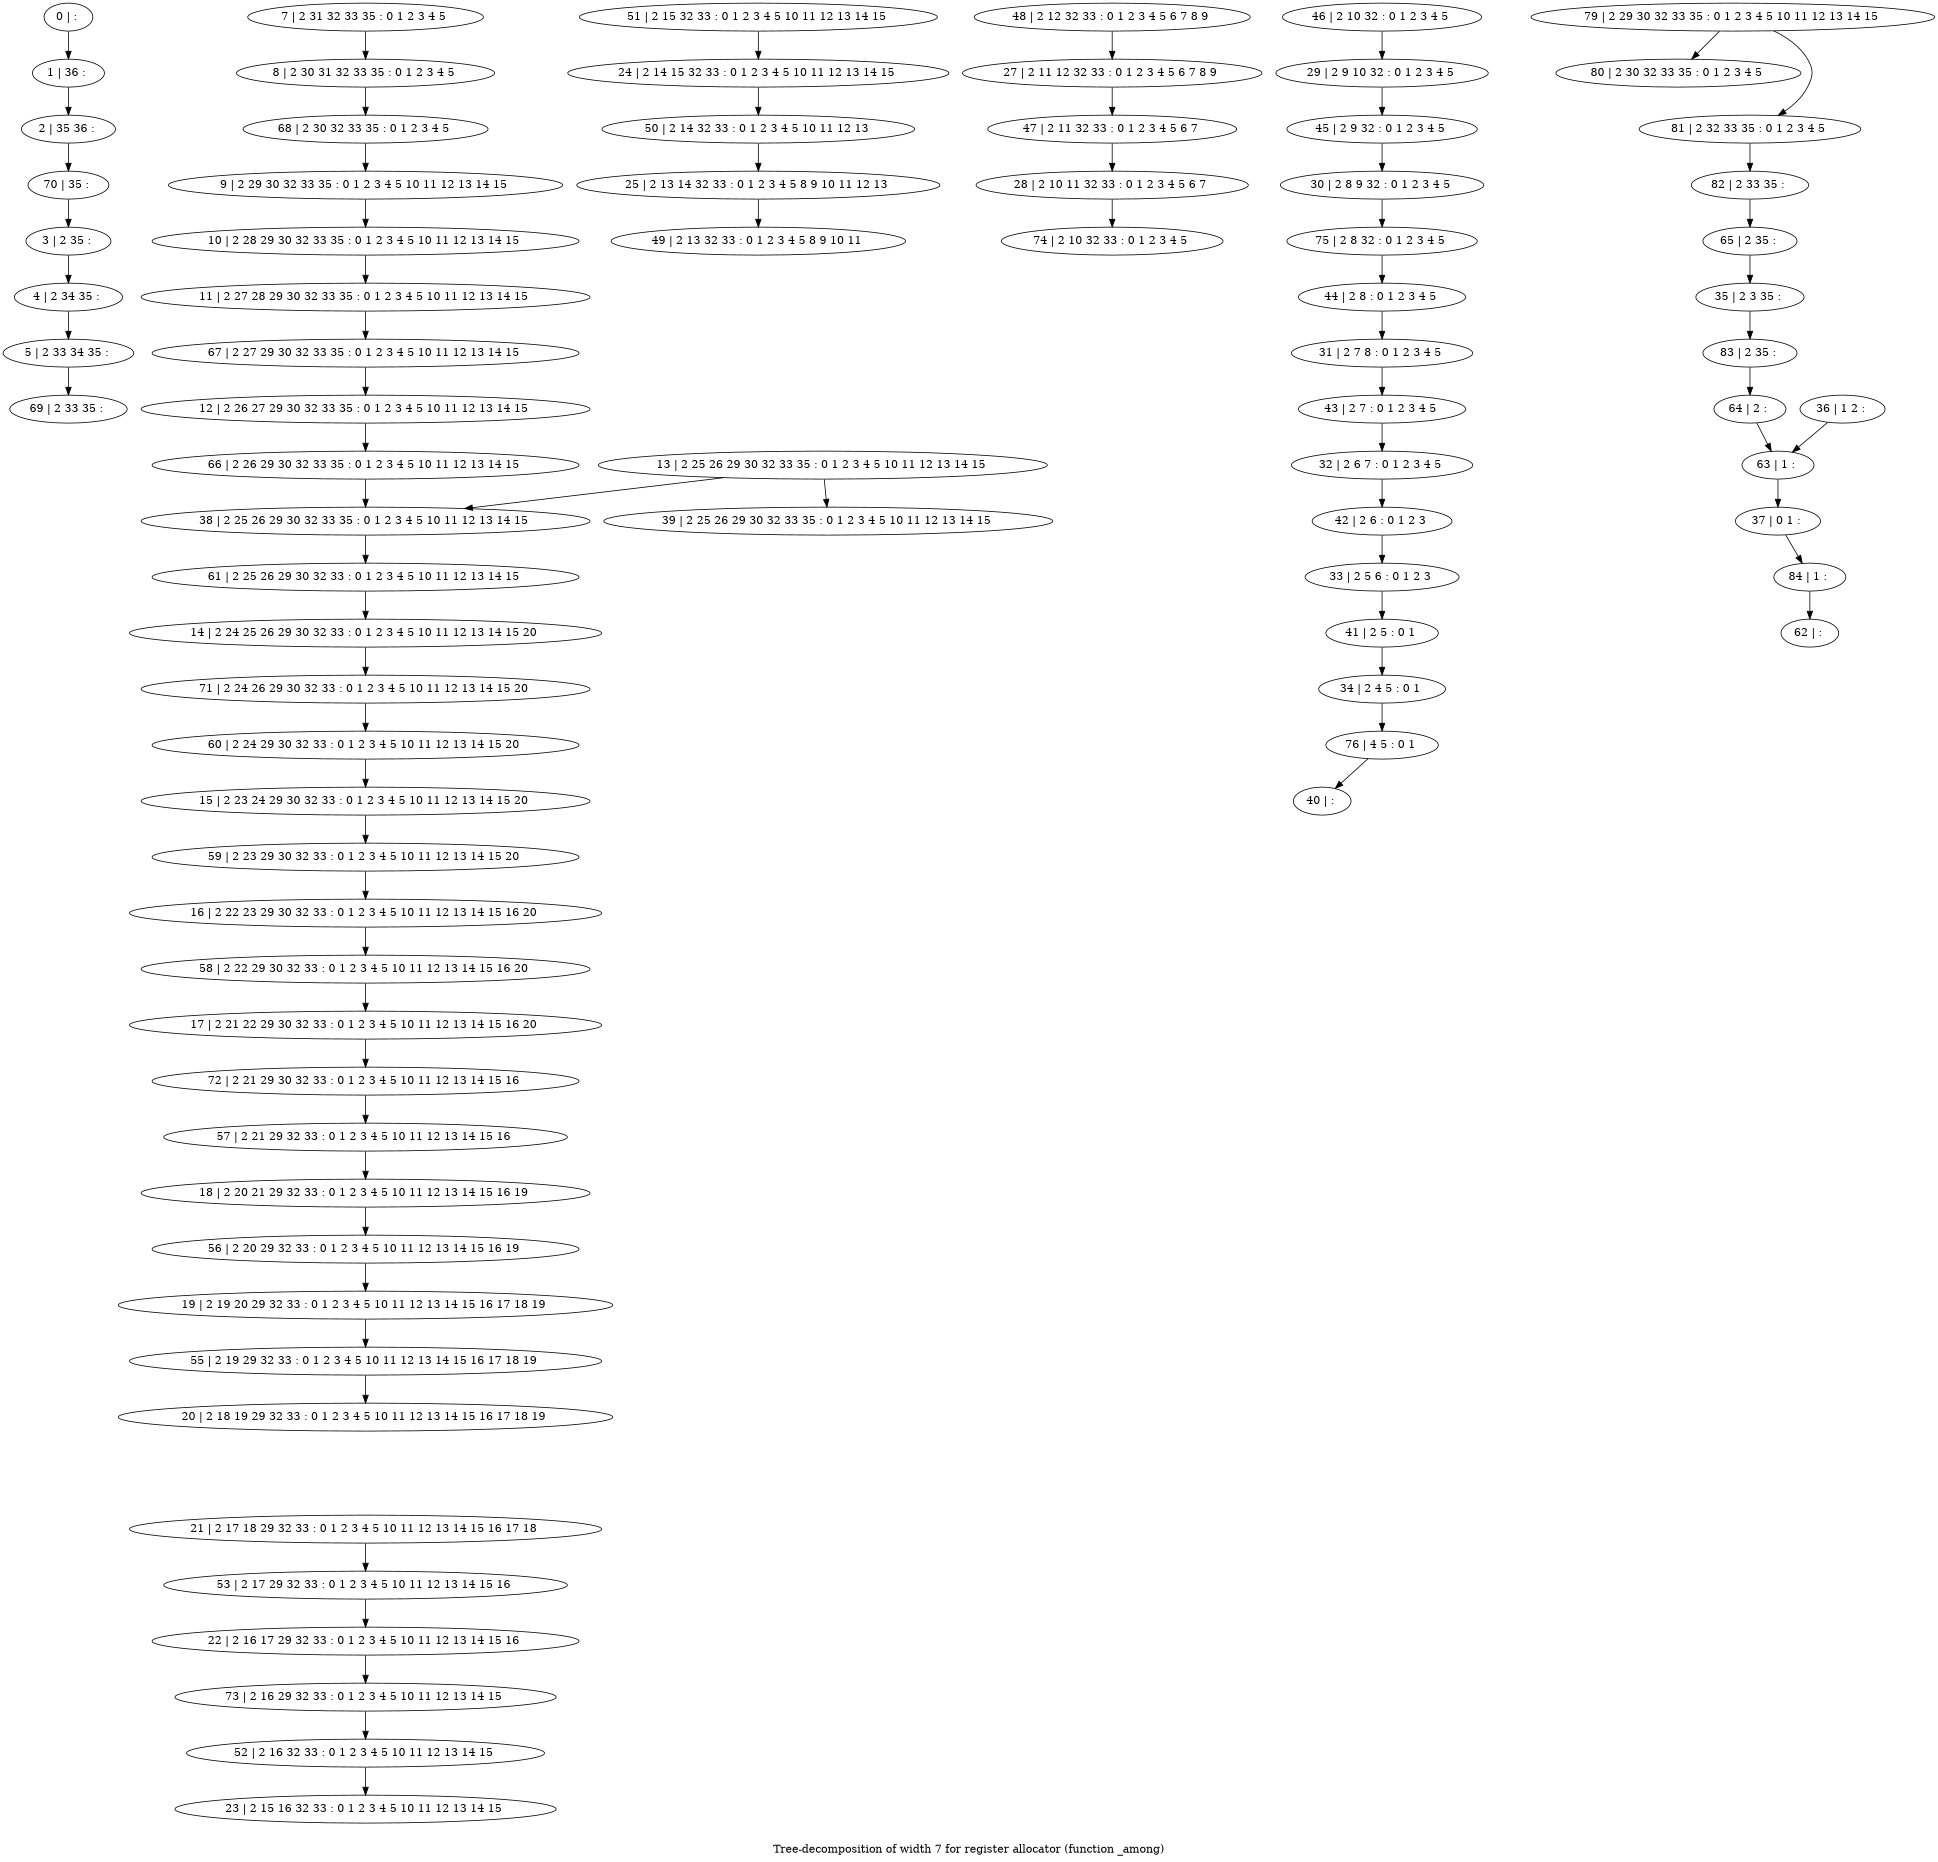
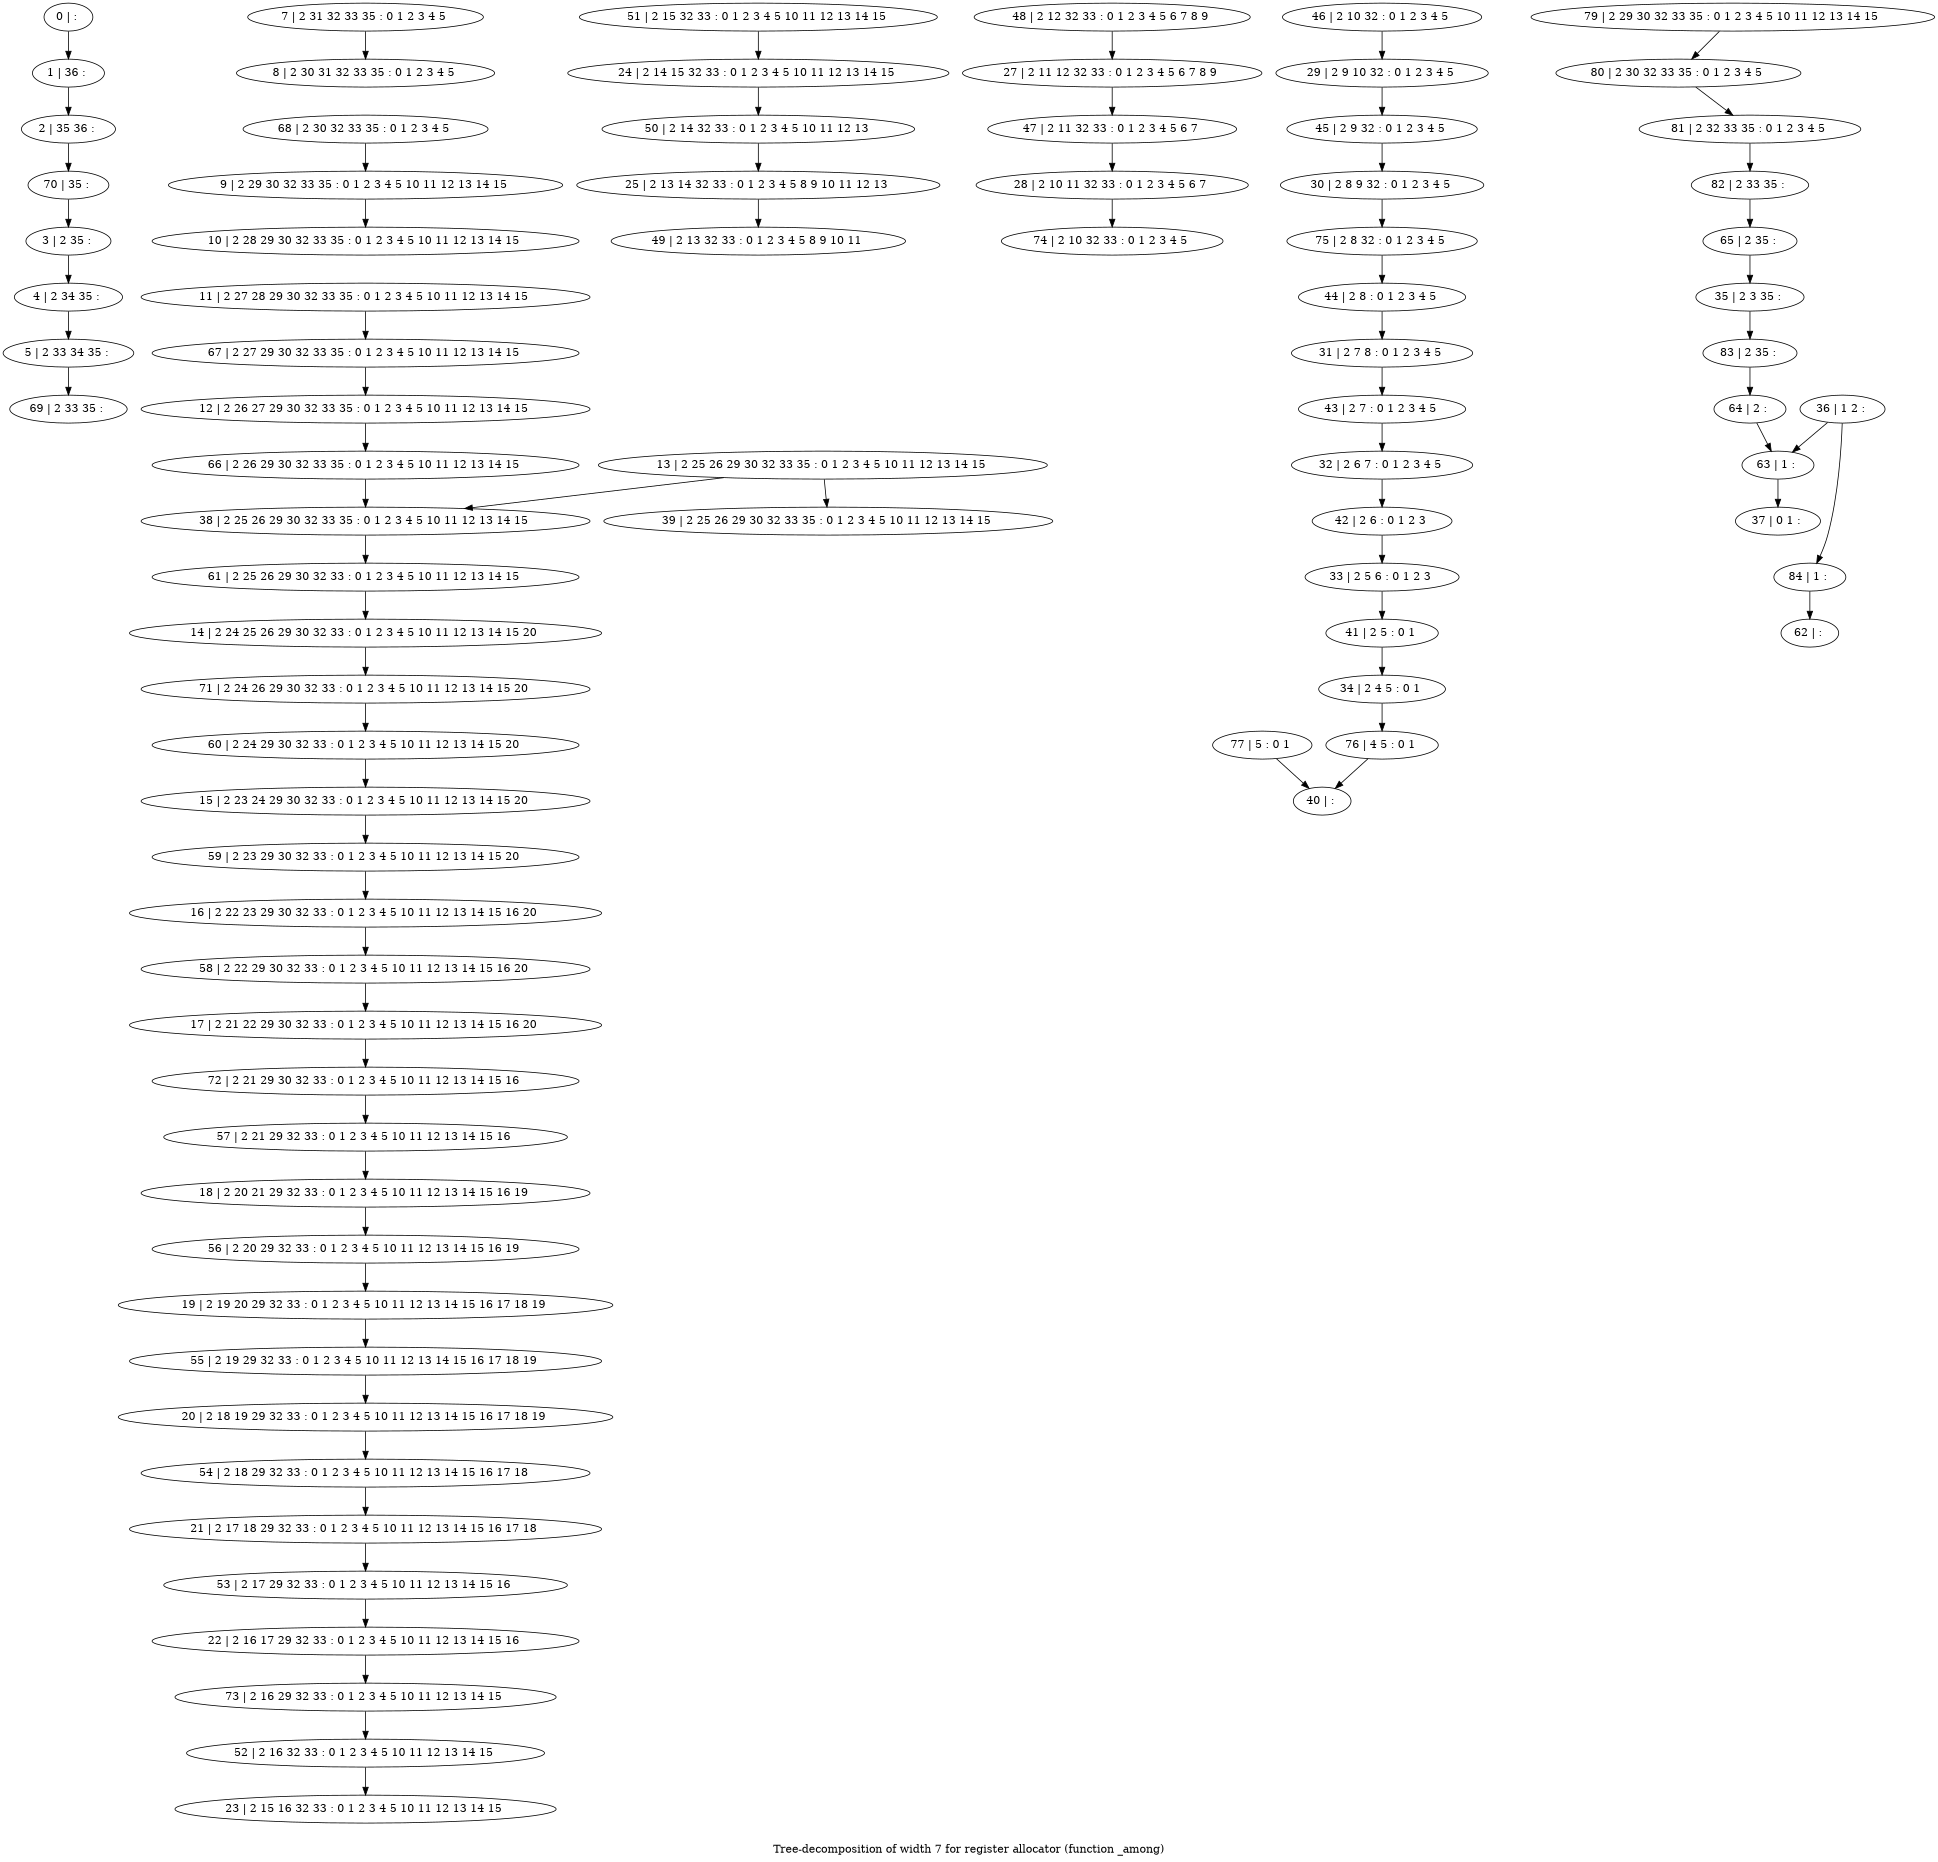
(1811, 68) -> (1711, 99)
(366, 97) -> none
(366, 265) -> none
(1792, 546) -> (1837, 491)
none -> (1262, 745)
none -> (366, 1473)
